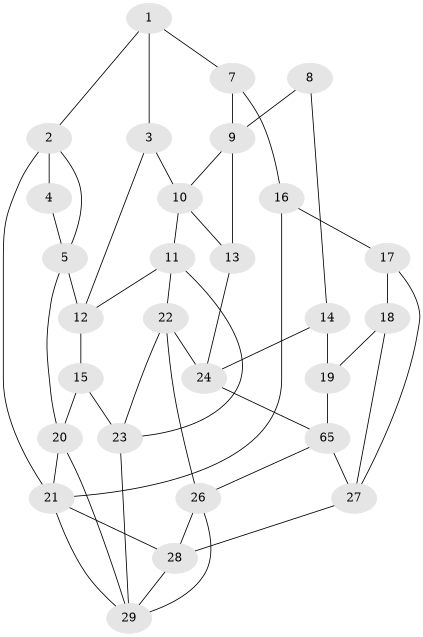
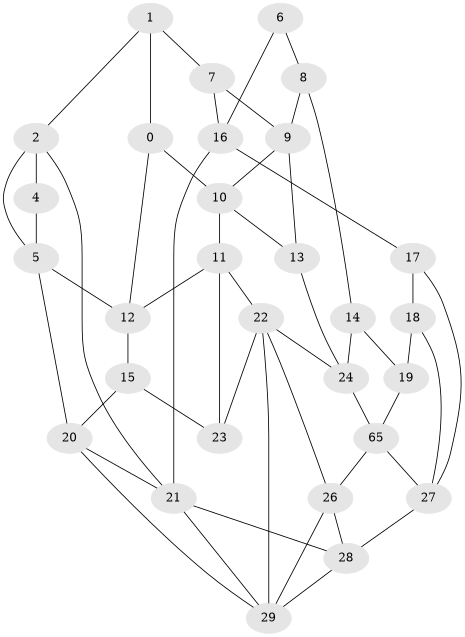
none -> (280, 18)
(149, 138) -> (150, 138)
(124, 525) -> (269, 468)
